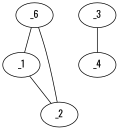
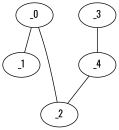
(35, 15) -> (35, 15)
(40, 90) -> (78, 90)
